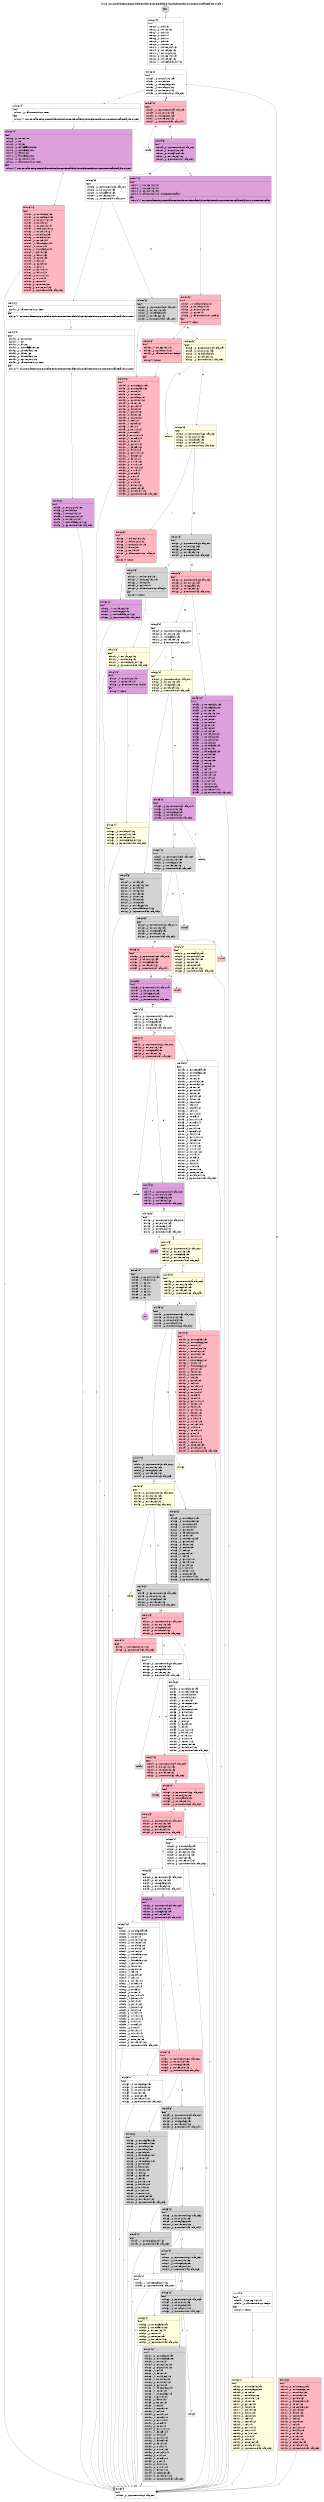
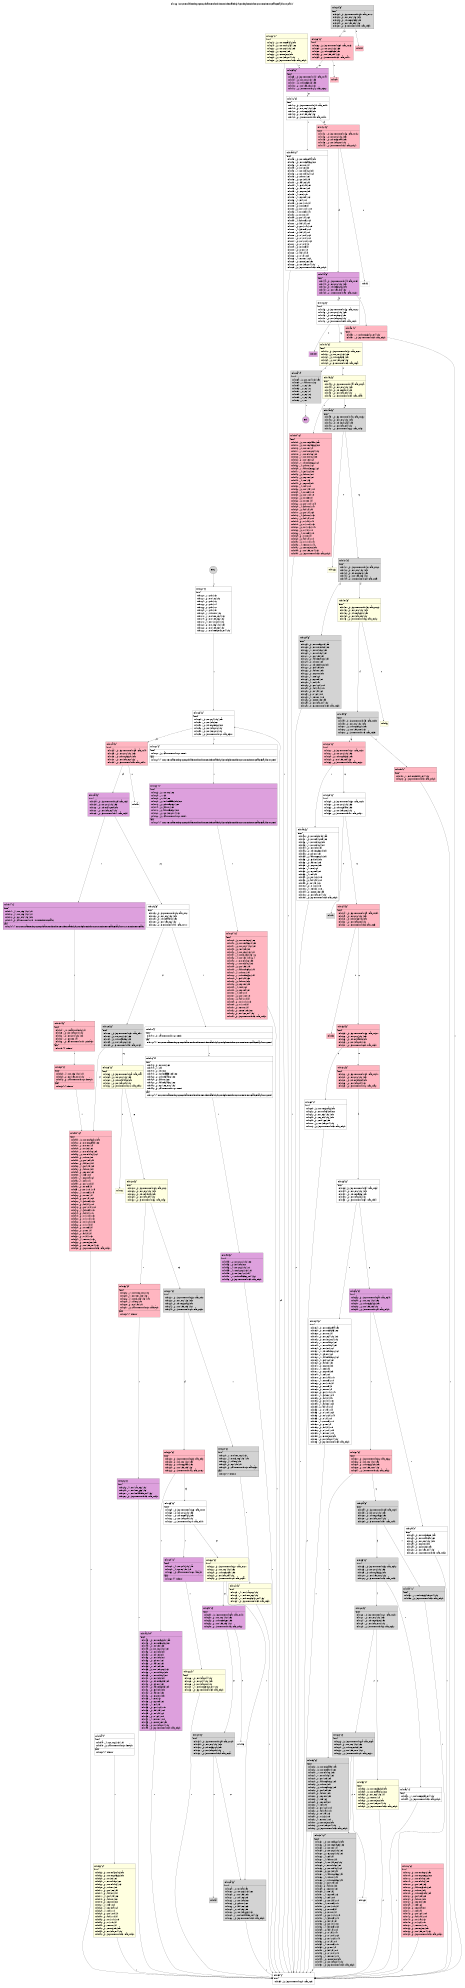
none -> (366, 333)
(168, 893) -> (228, 1818)
